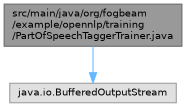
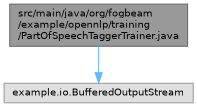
(93, 93) -> (99, 93)
